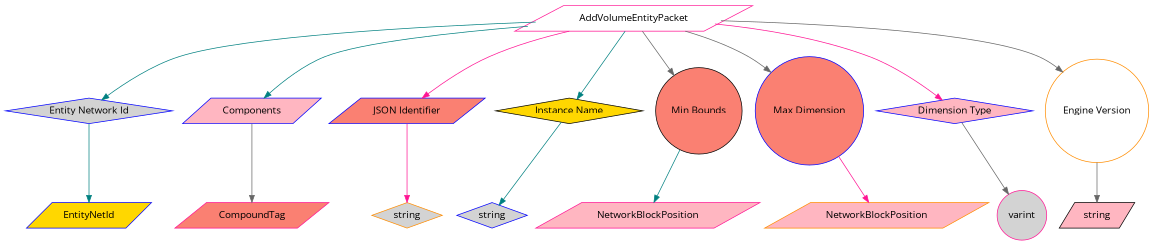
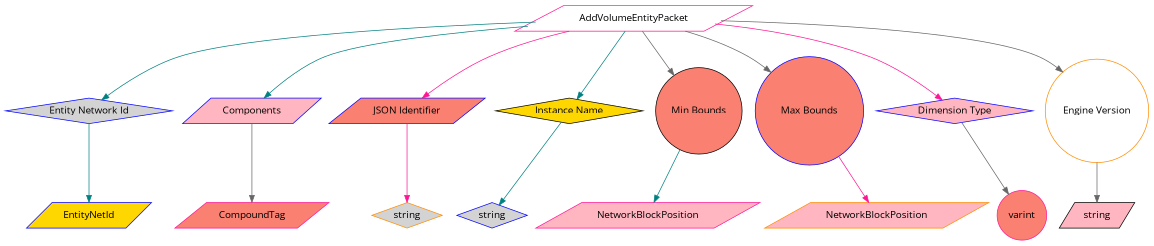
(809, 111) -> (809, 111)
(1022, 215) -> (1022, 215)
